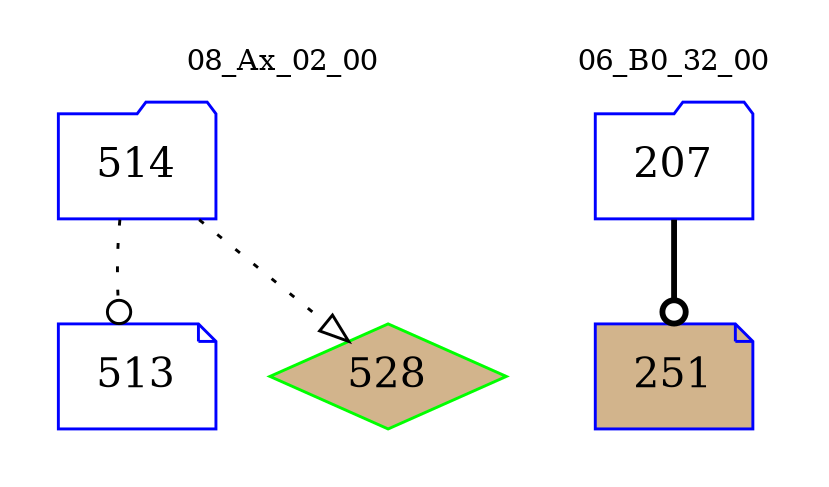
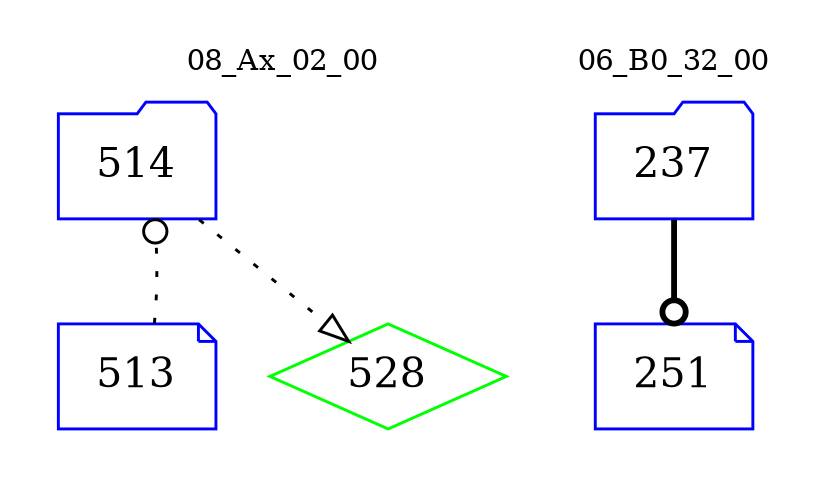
(674, 166) -> (674, 166)
(118, 260) -> (157, 283)
(388, 376) -> (388, 376)
(674, 376) -> (674, 376)
